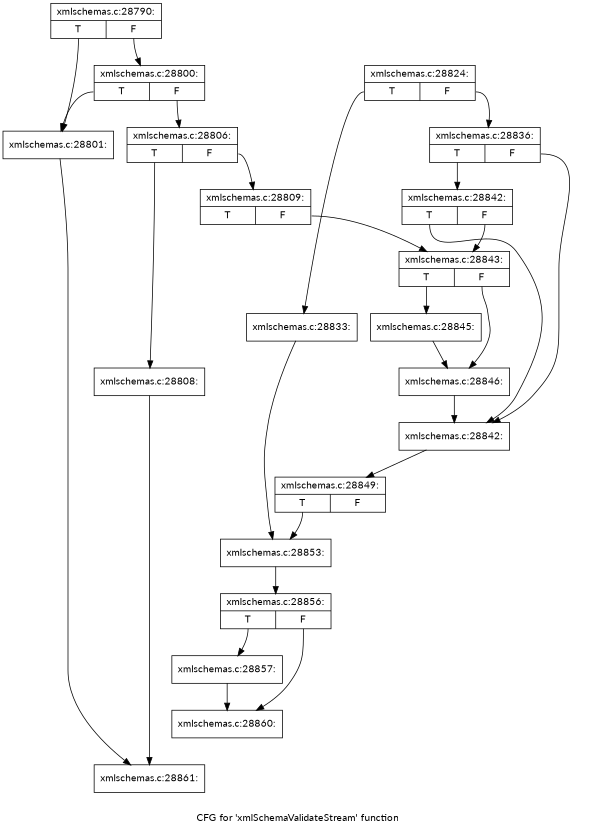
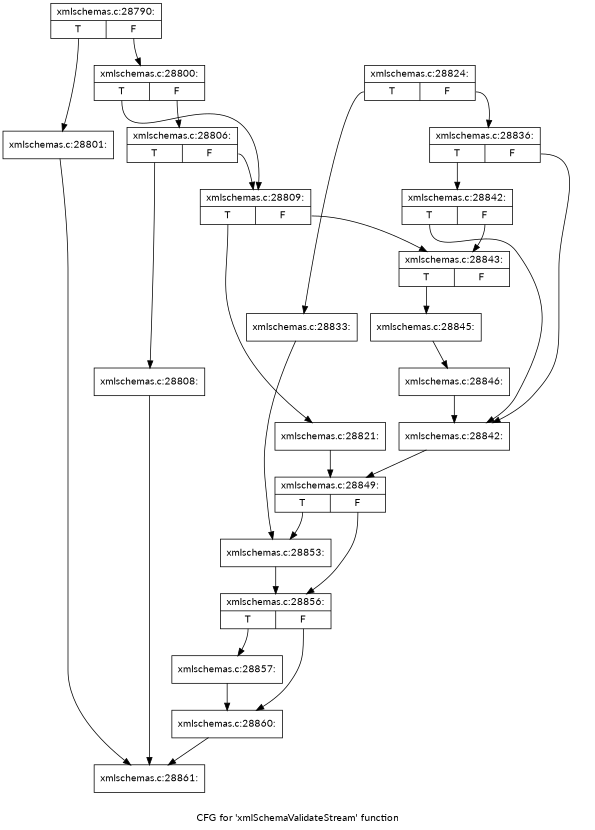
(75, 101) -> (206, 114)
(490, 326) -> none
none -> (330, 436)
none -> (345, 556)
none -> (192, 749)
